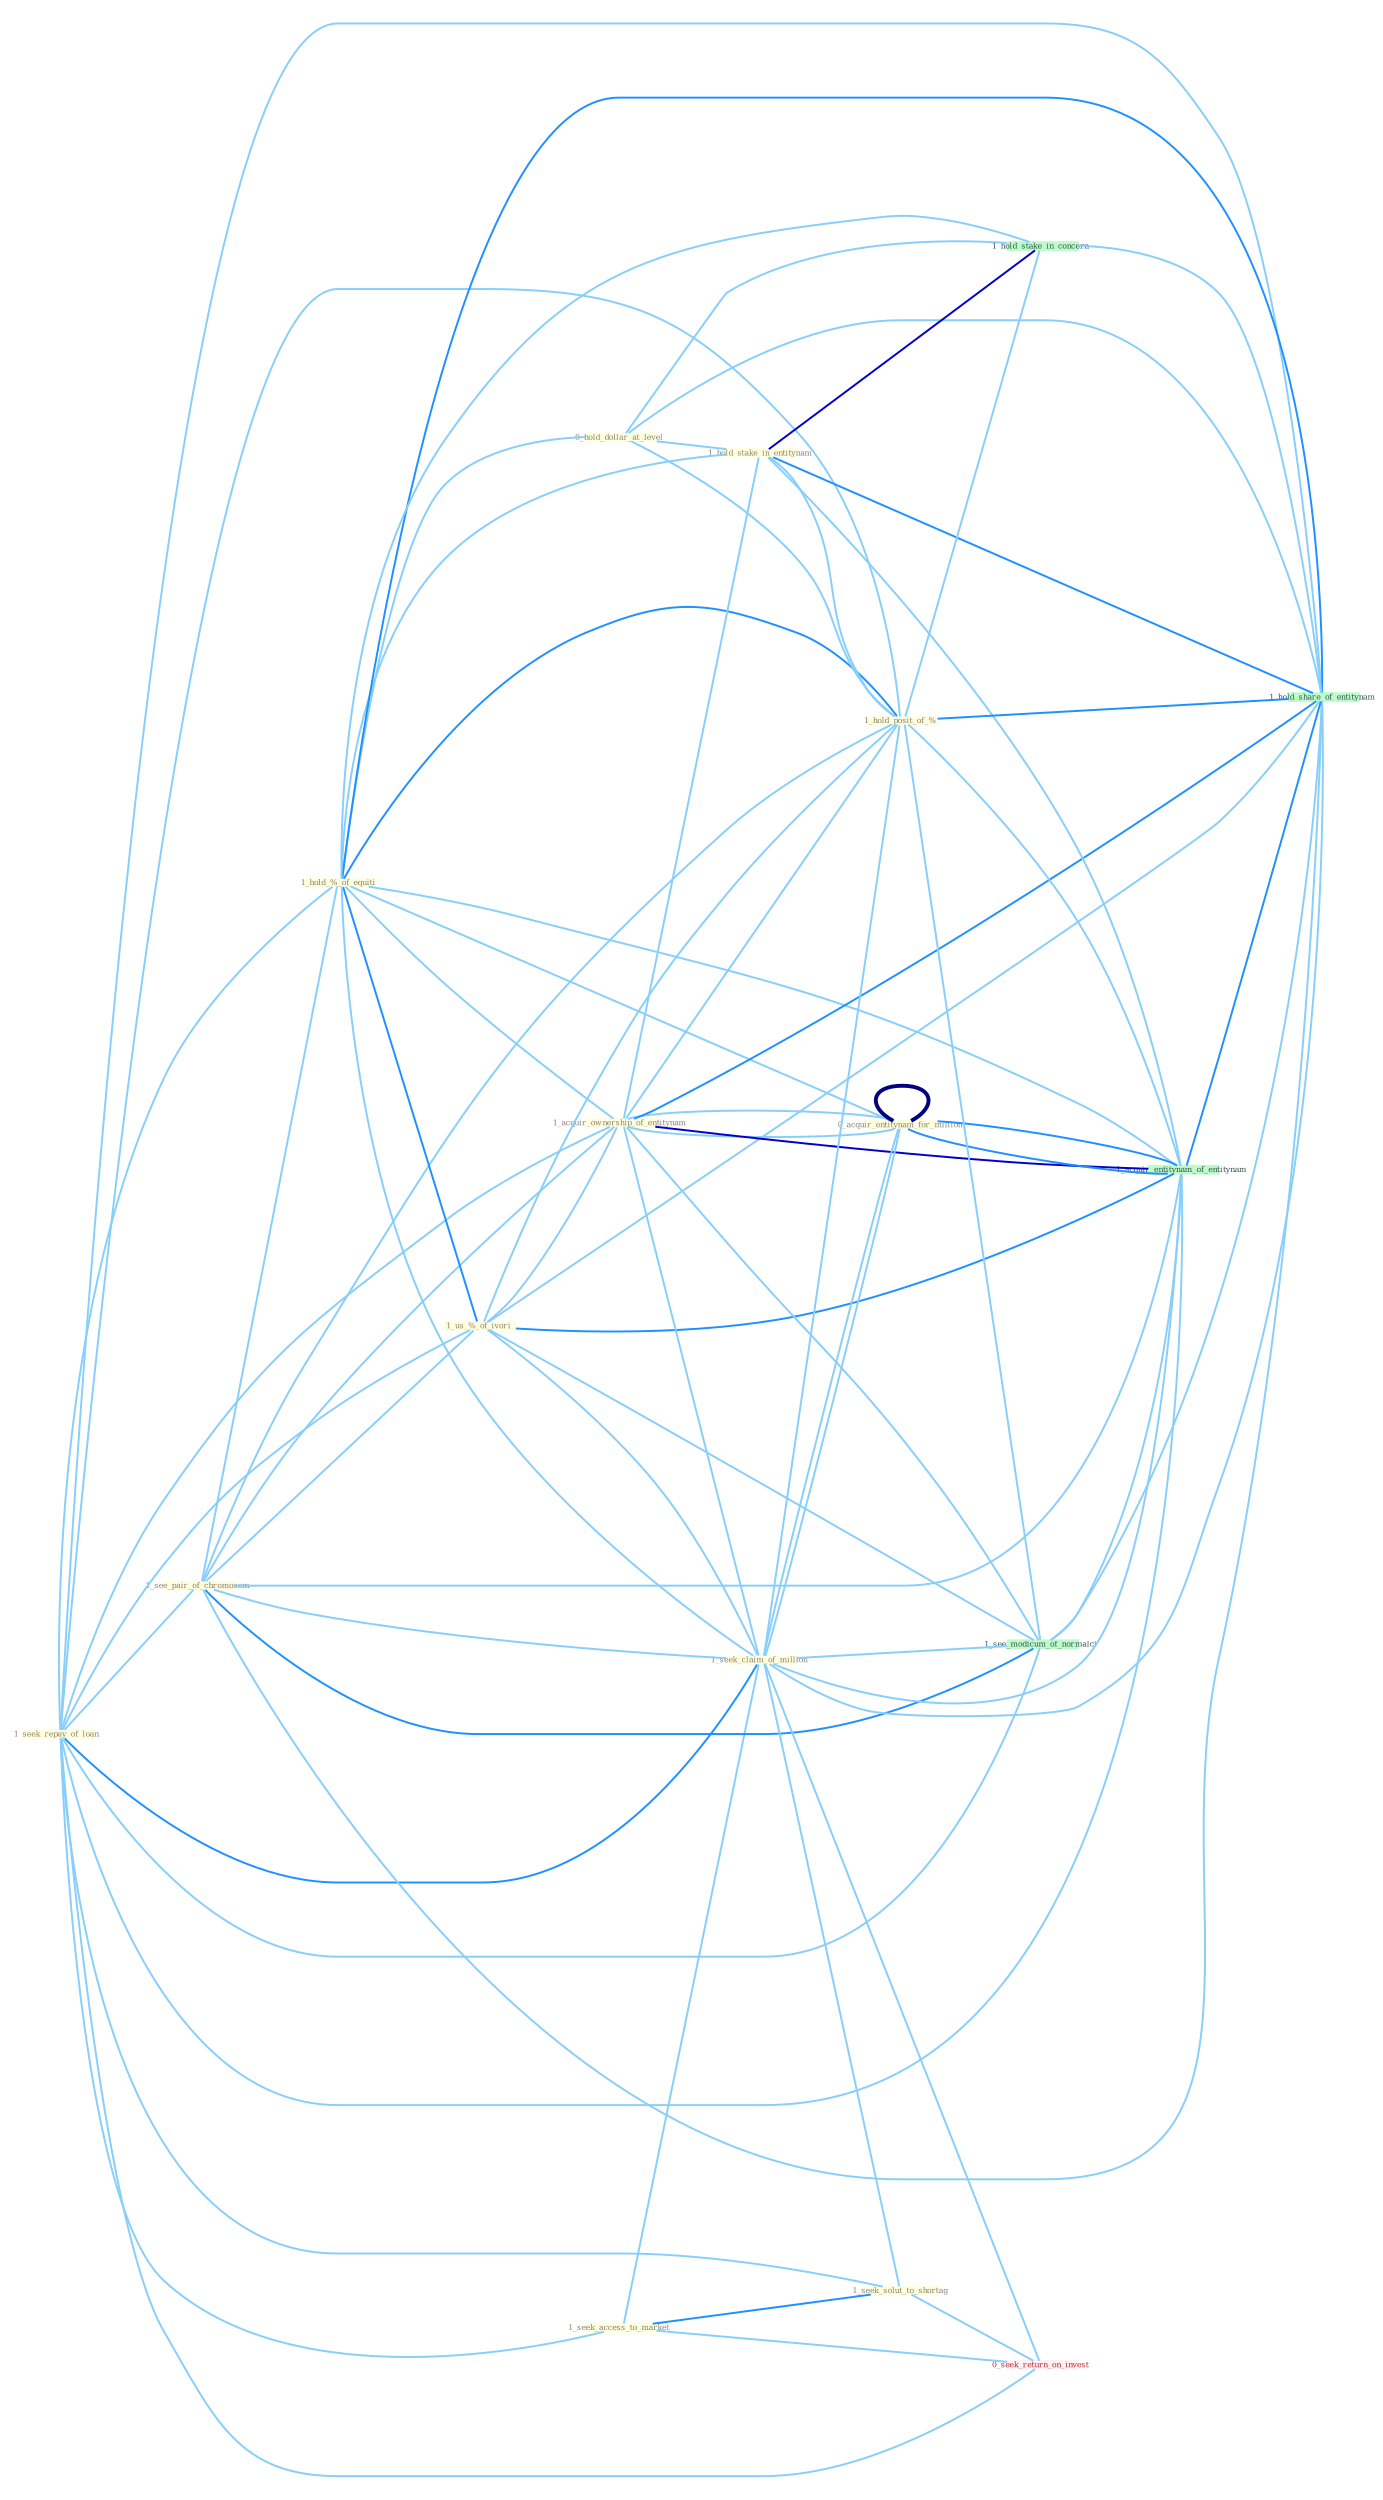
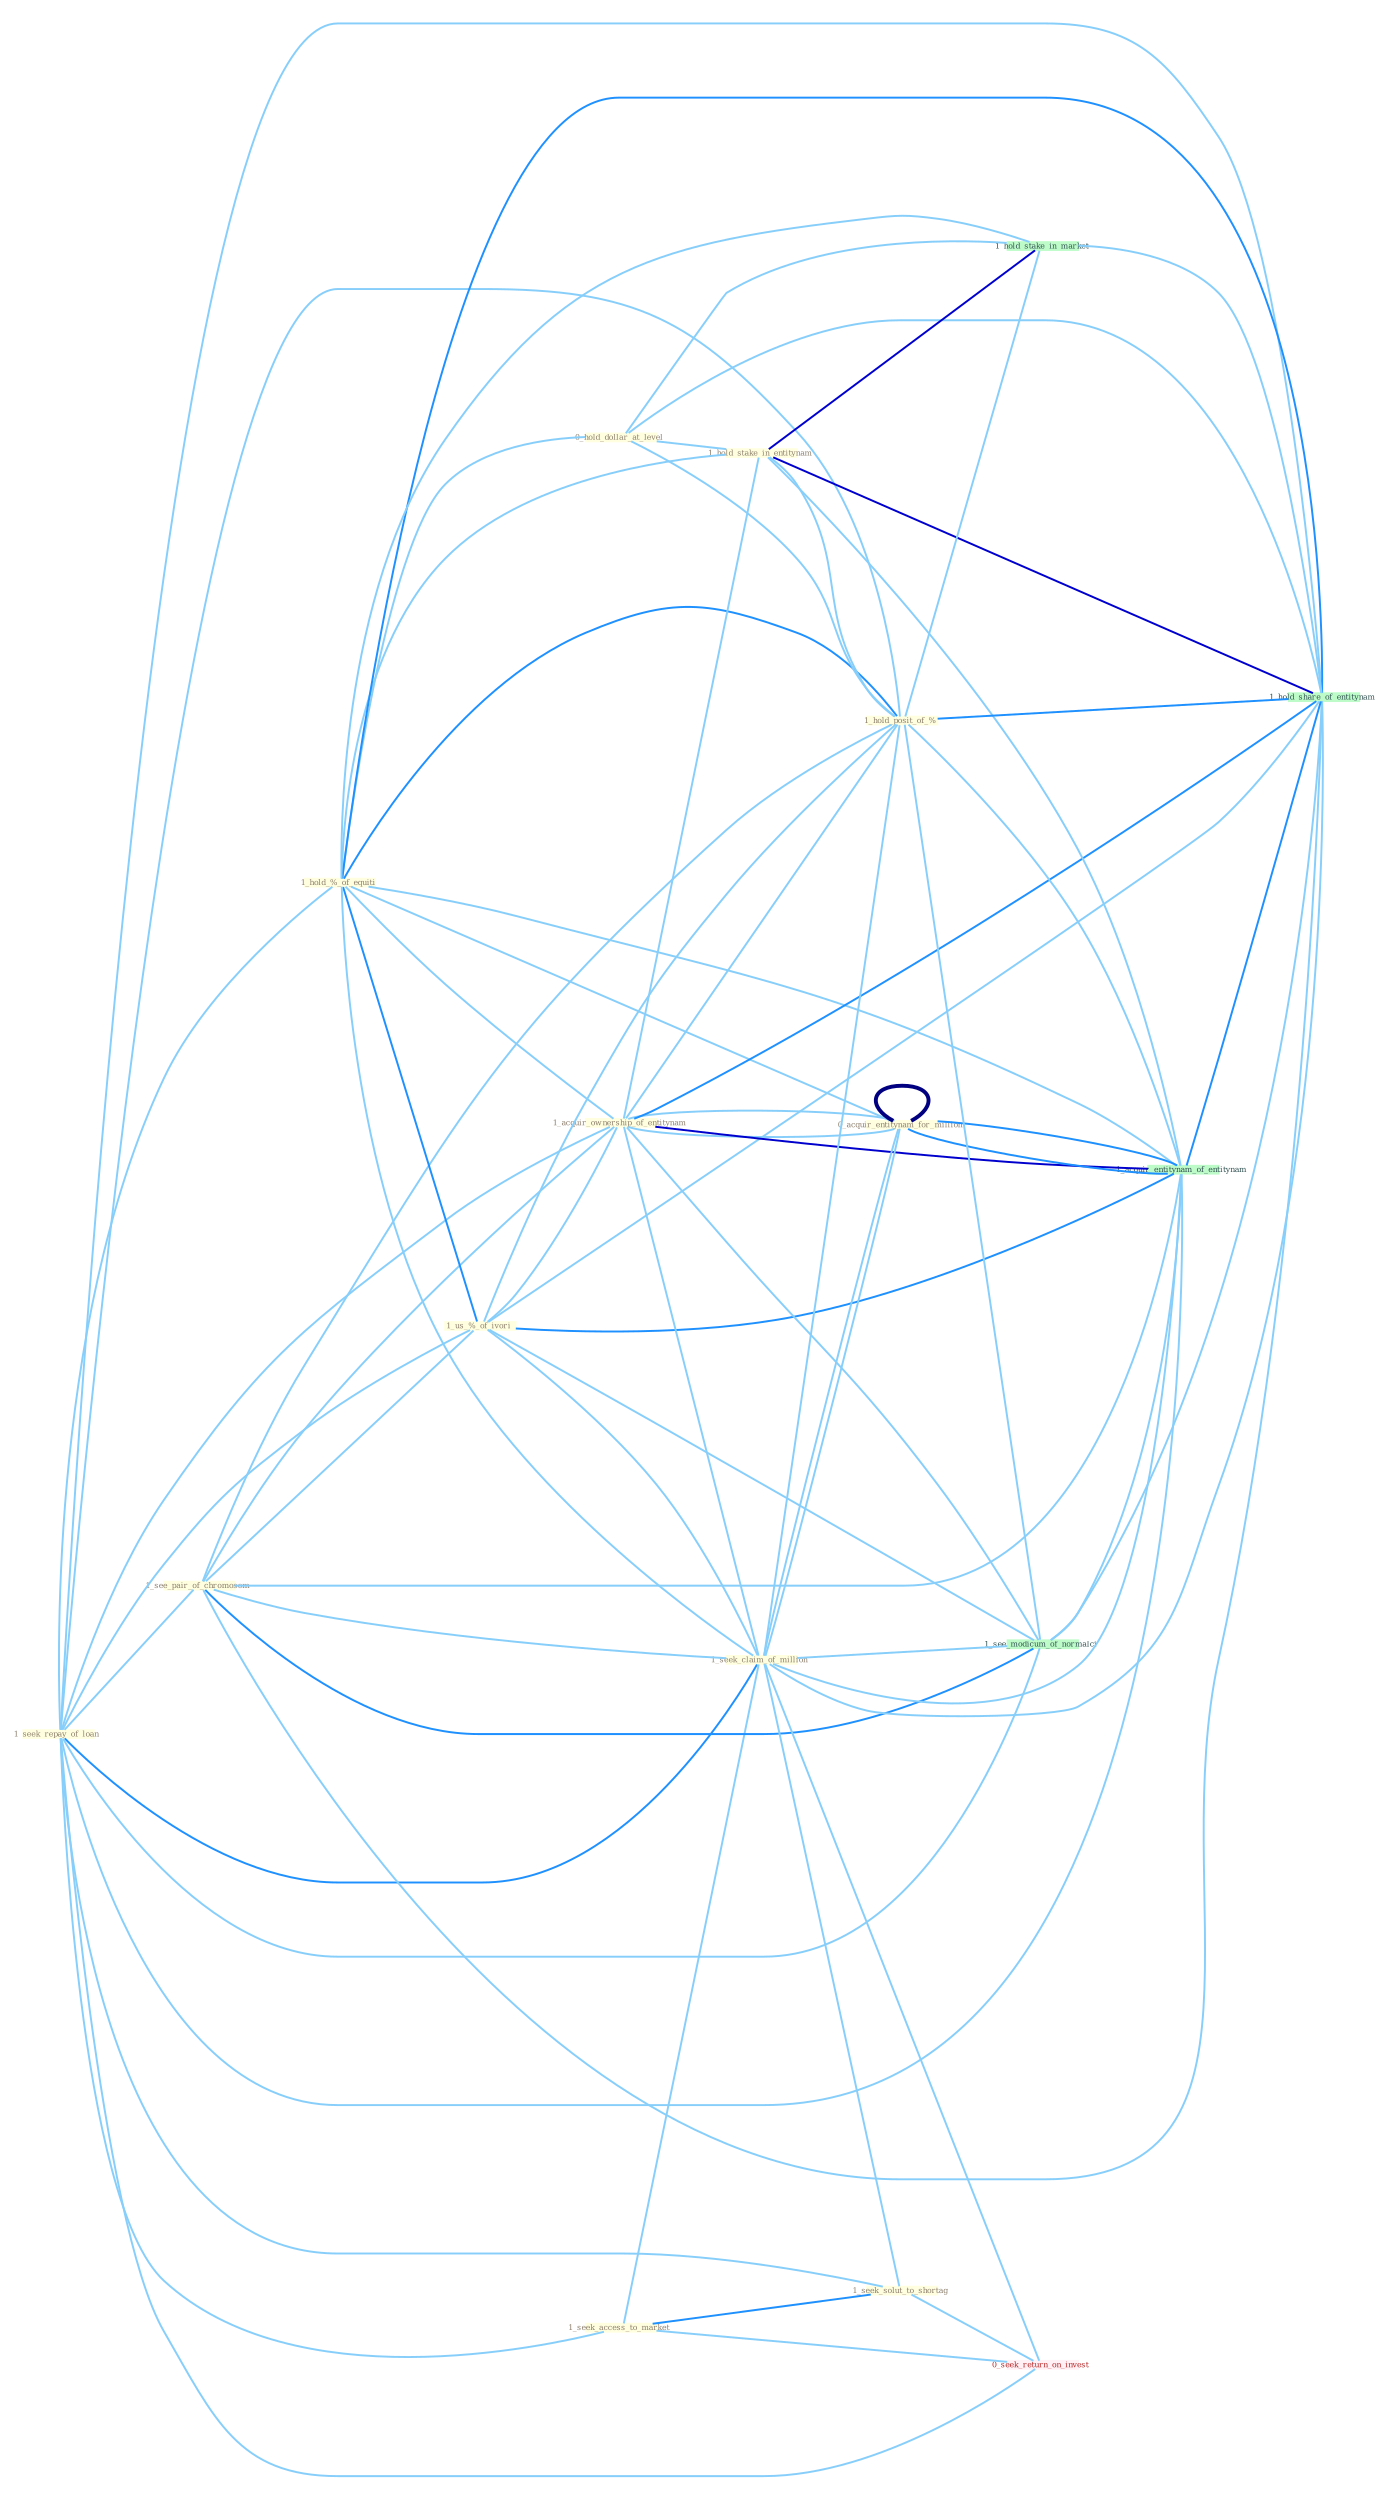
(1043, 246) -> (1043, 246)
(1043, 575) -> (1043, 575)
(270, 1234) -> none
